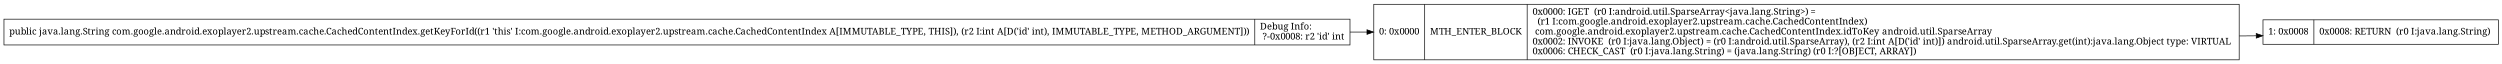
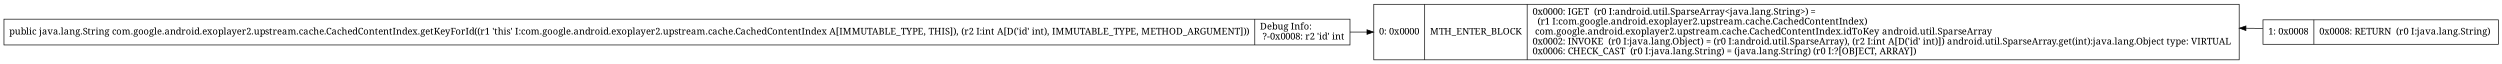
(2248, 36) -> (2254, 28)
